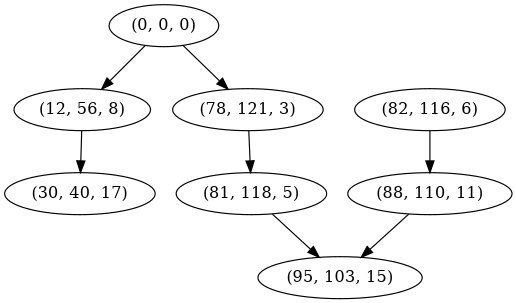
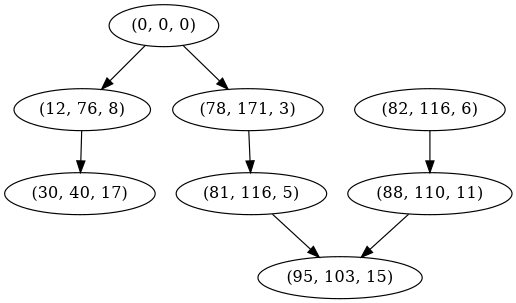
(82, 110) -> (82, 110)
(248, 110) -> (248, 110)
(251, 194) -> (251, 194)
